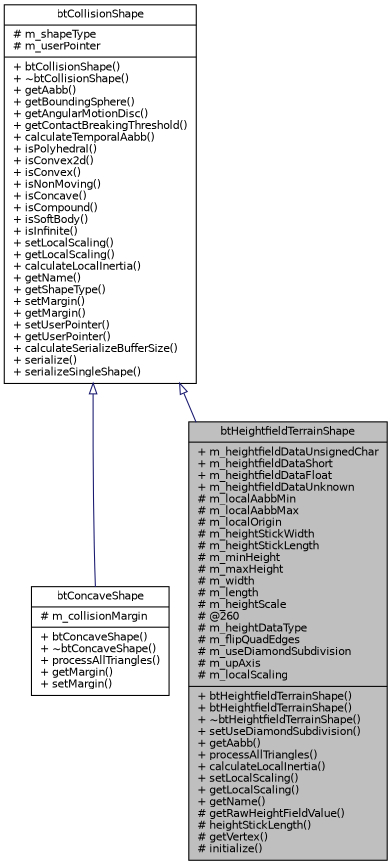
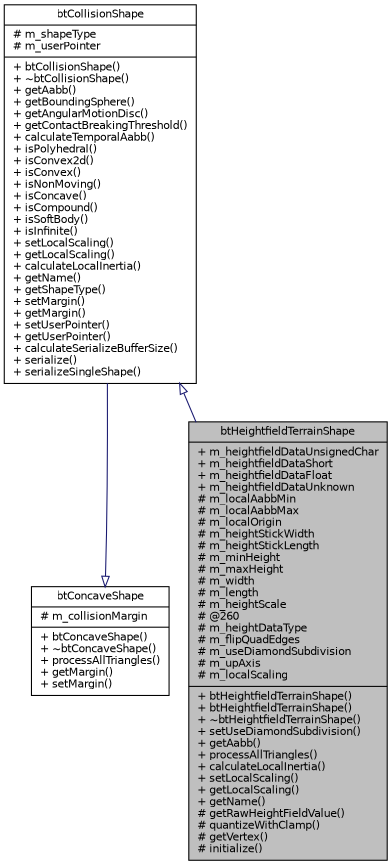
(93, 491) -> (107, 480)
(254, 826) -> (259, 826)
